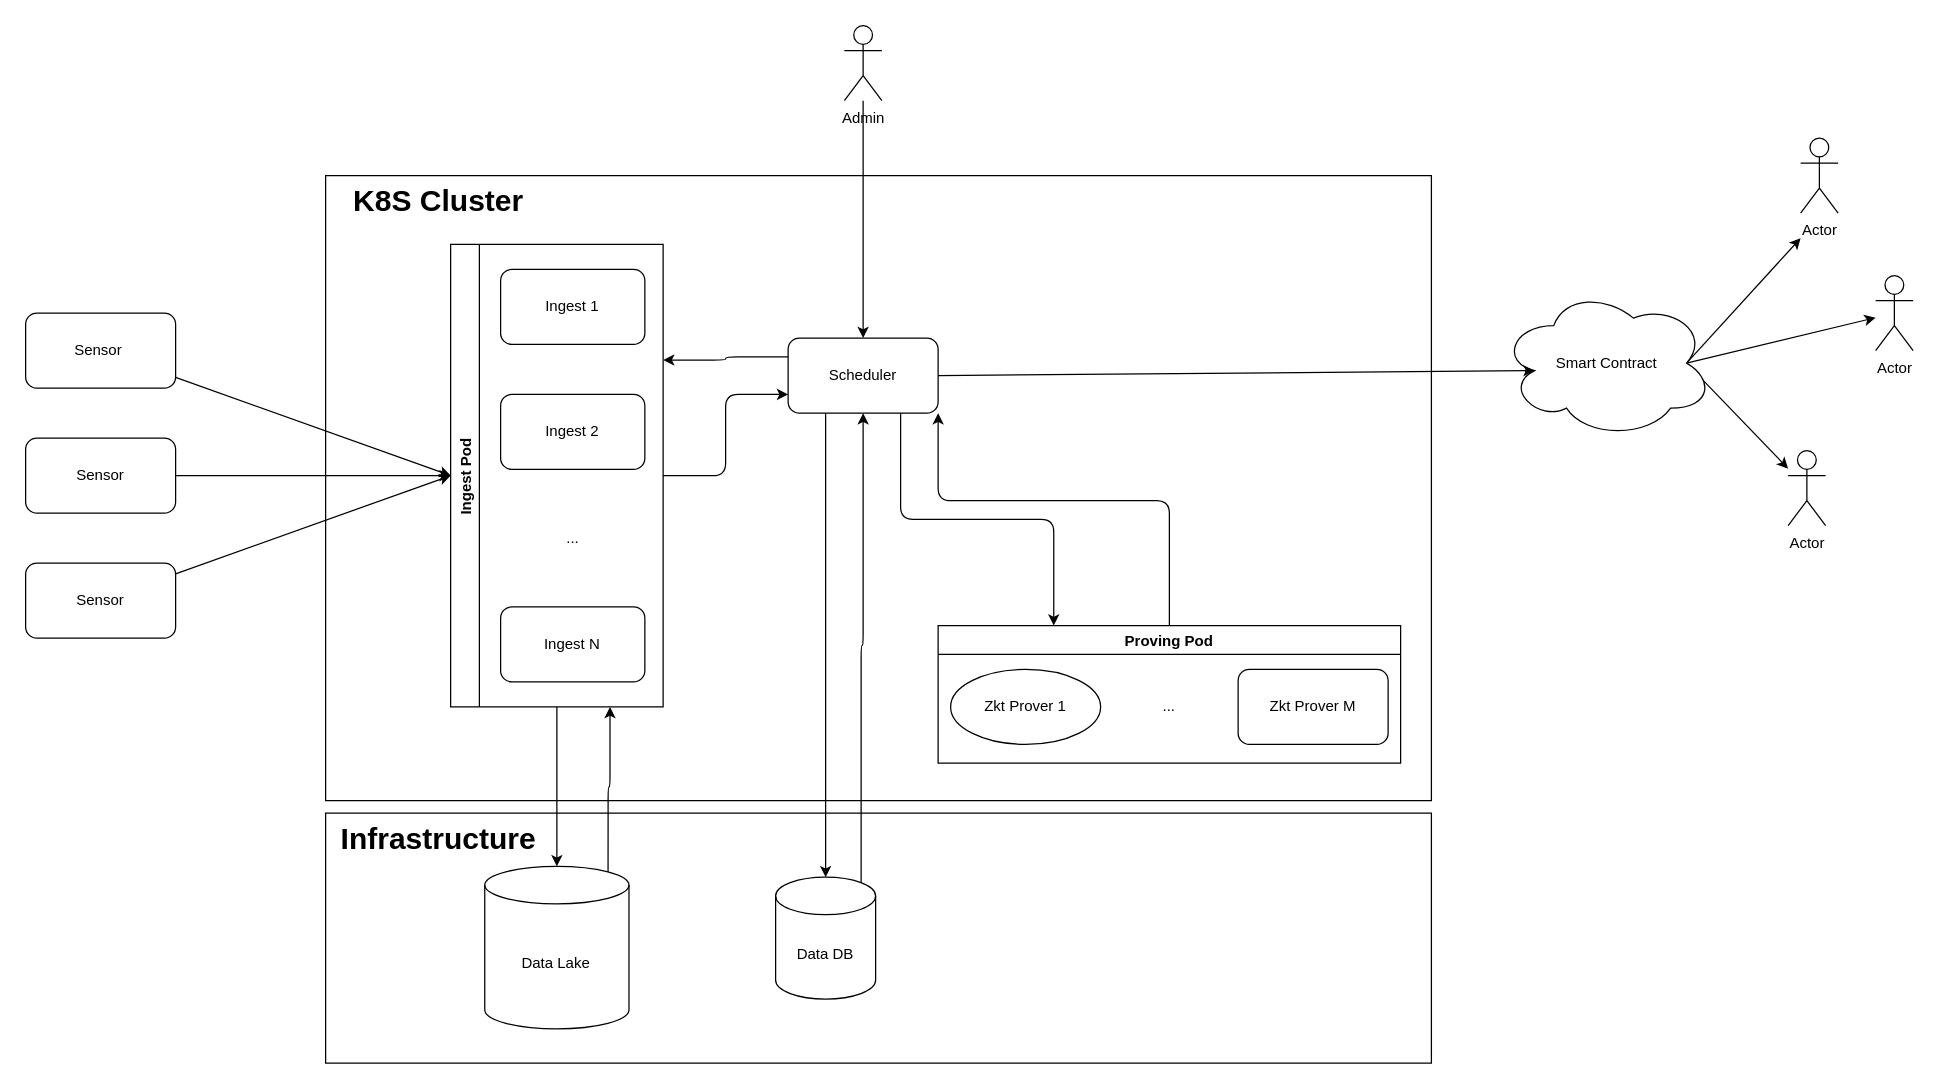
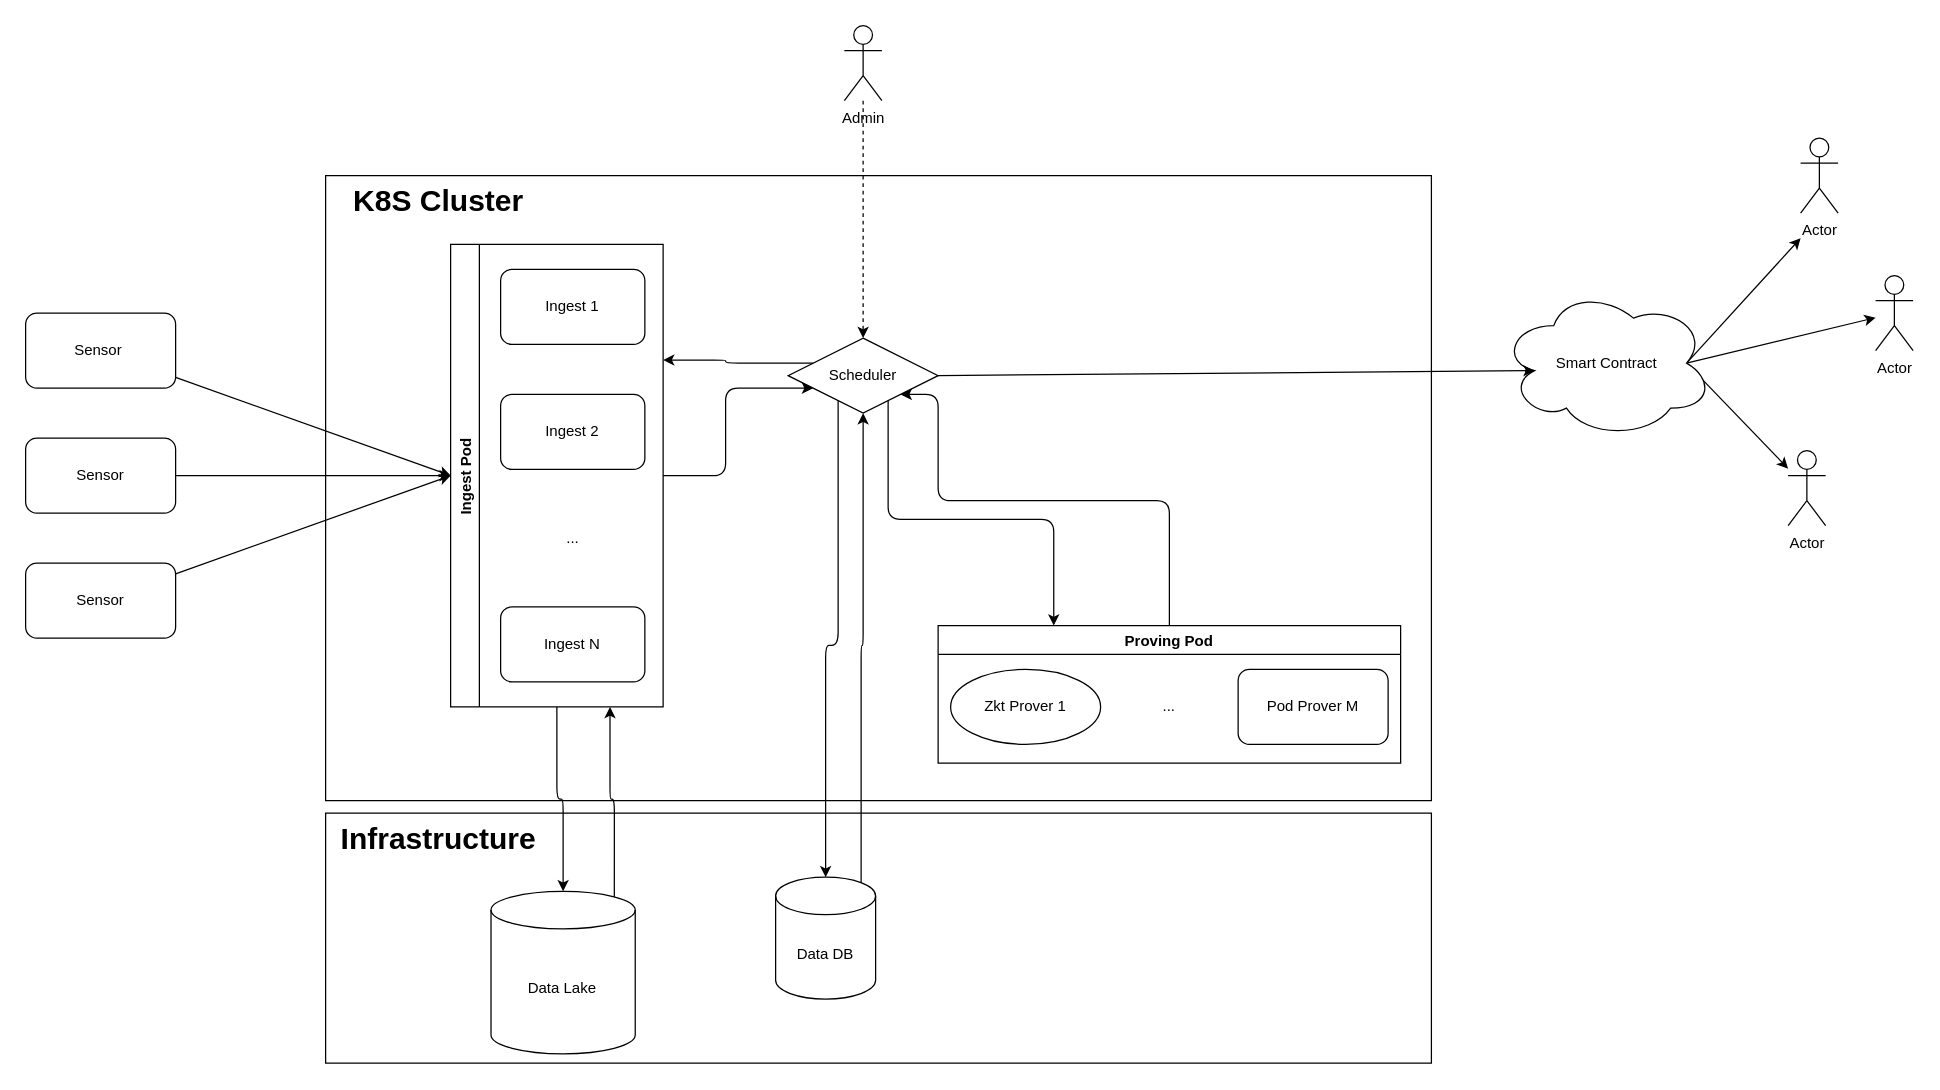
(863, 215) -> (863, 215)
(863, 376) -> (863, 376)
(1313, 707) -> (1313, 707)
(557, 948) -> (563, 973)
